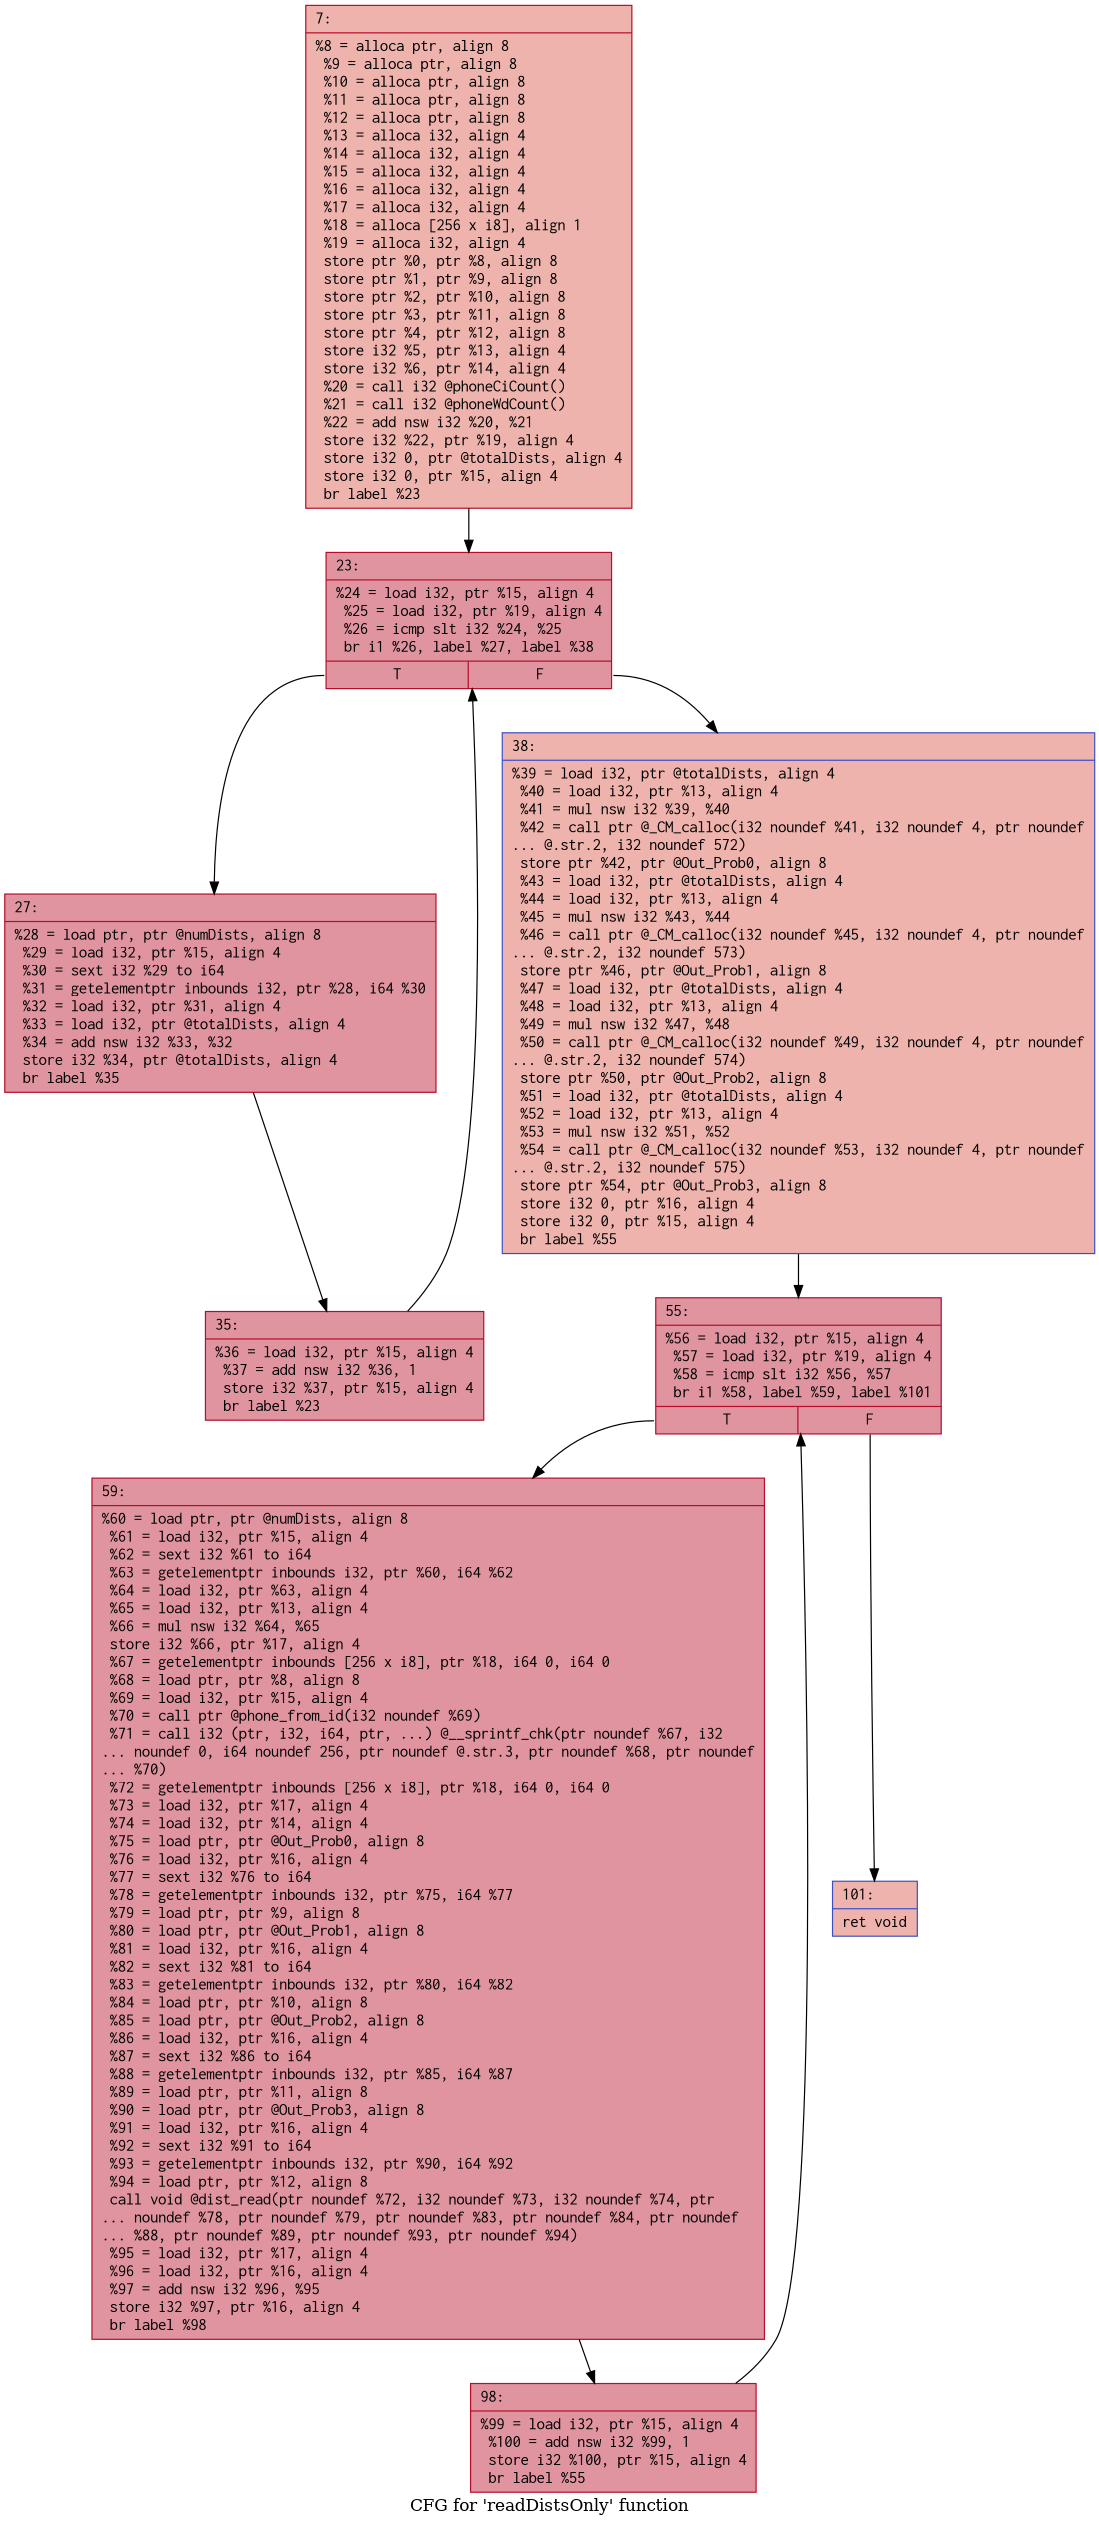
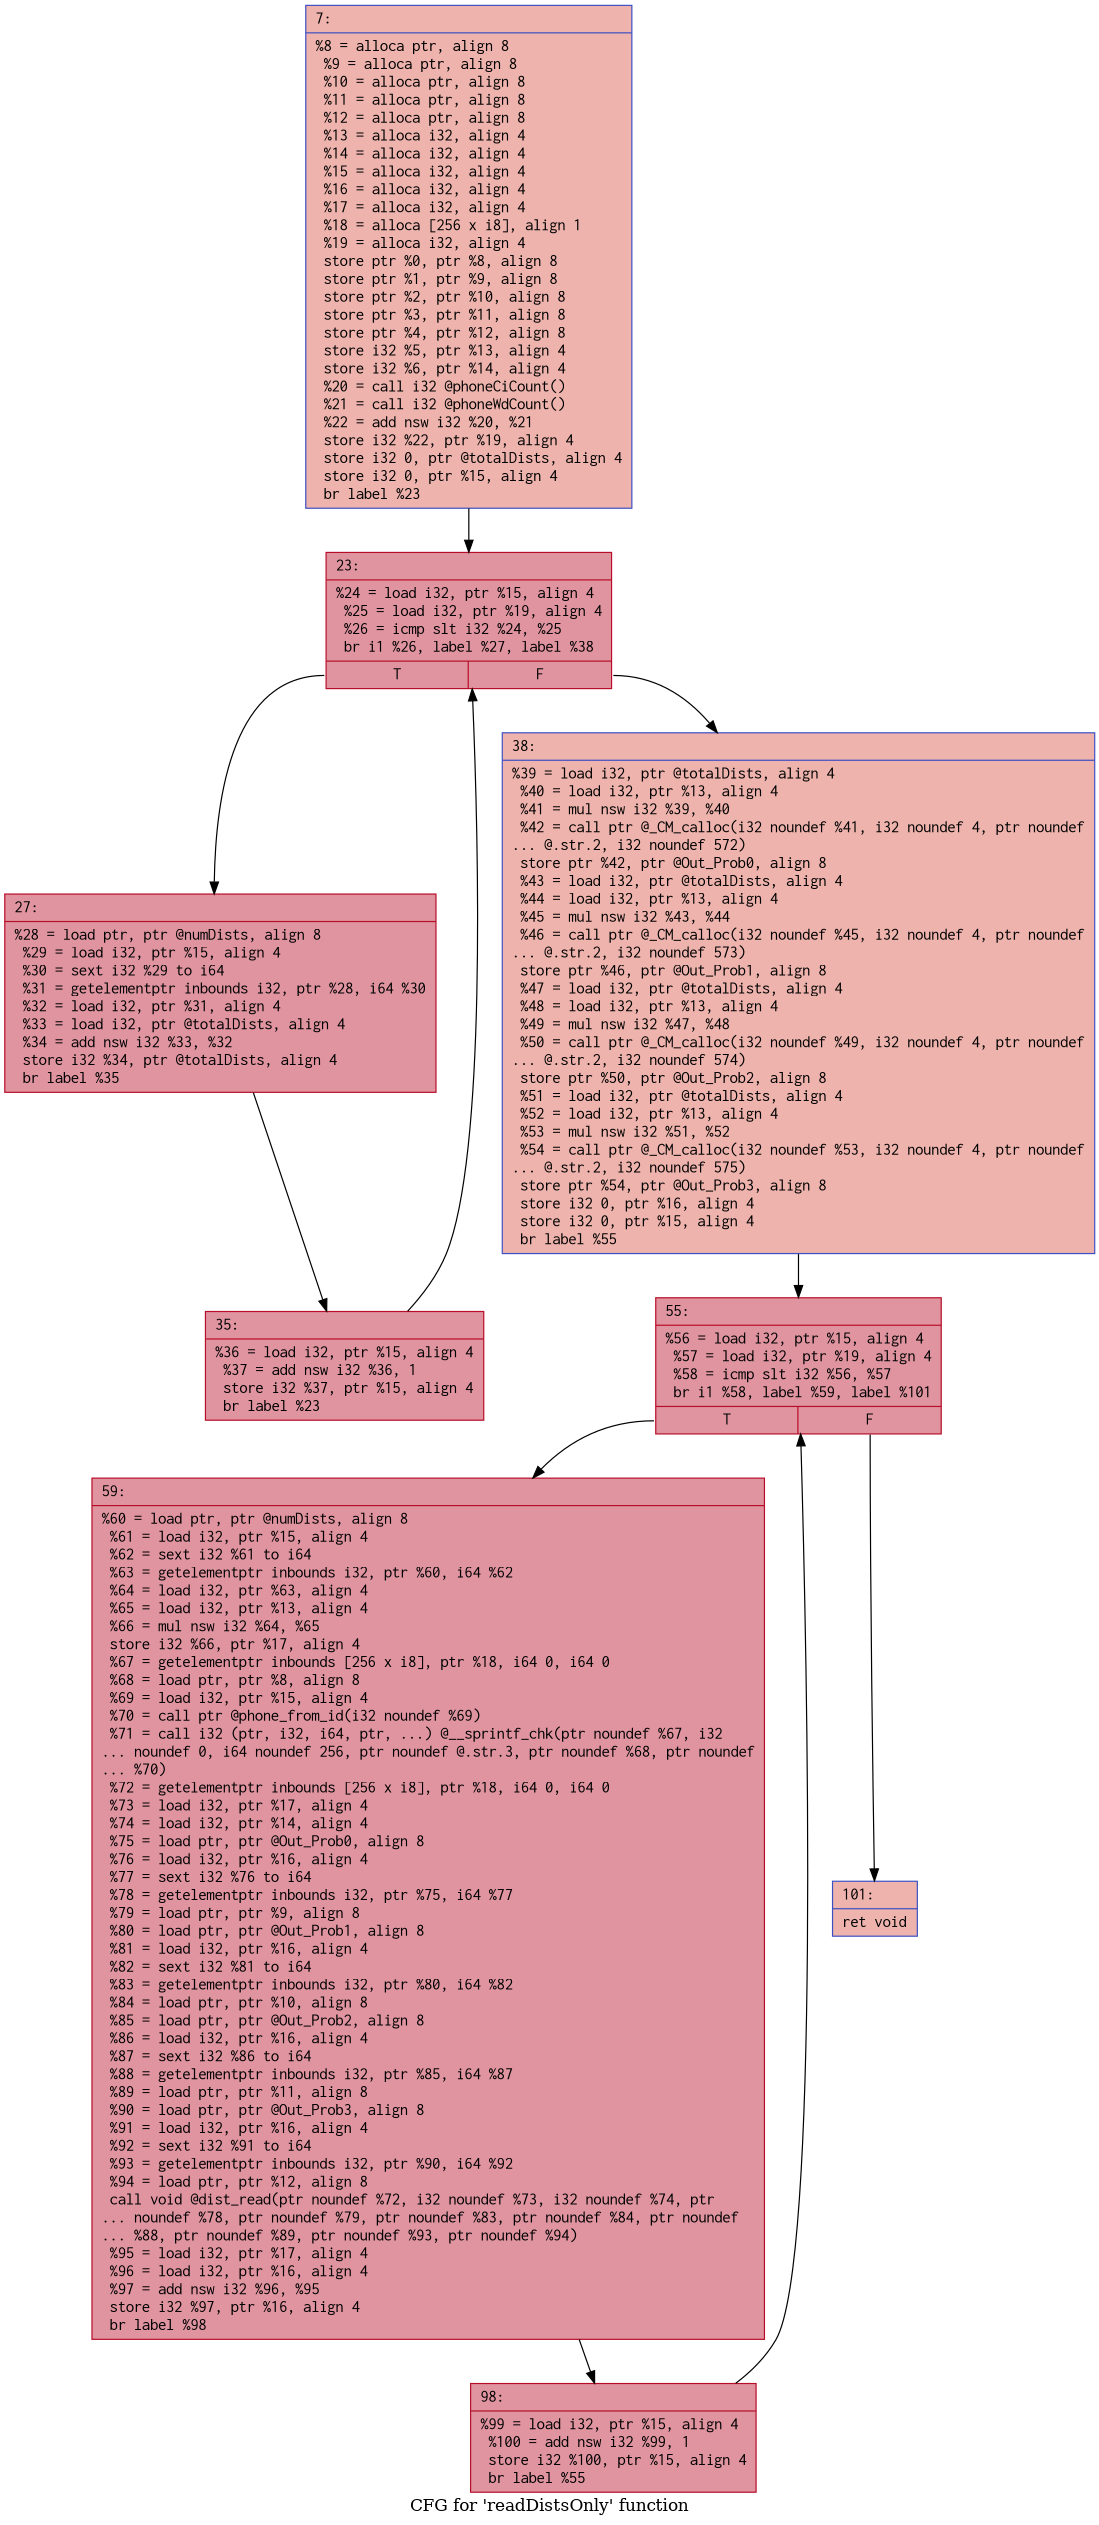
(469, 257) -> (469, 257)
